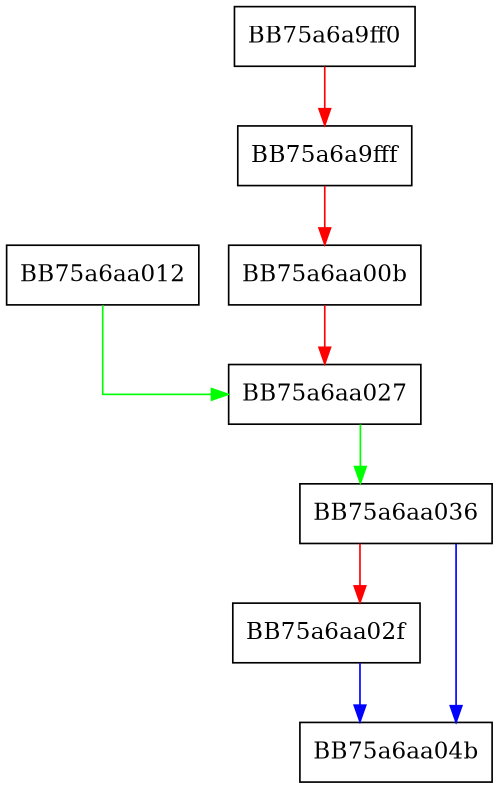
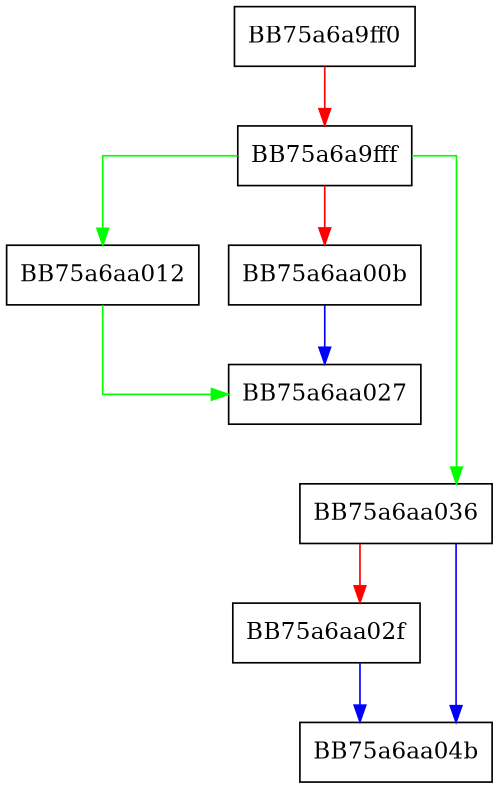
none -> (134, 156)
(325, 326) -> (325, 326)
(360, 446) -> (456, 289)
